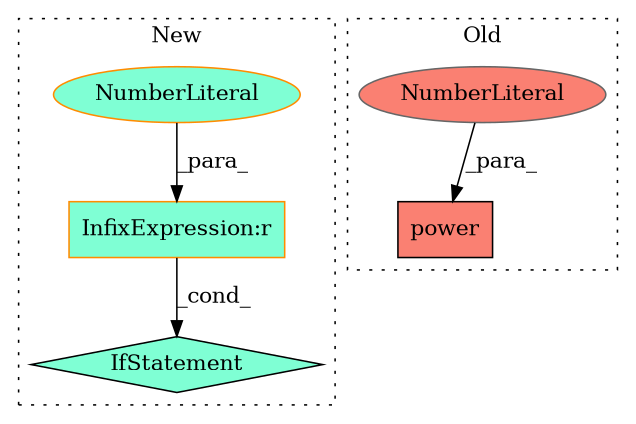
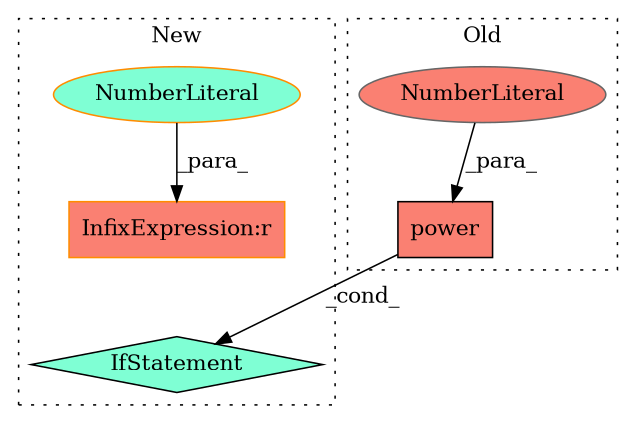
(177, 230) -> (177, 230)
(177, 289) -> (314, 296)
